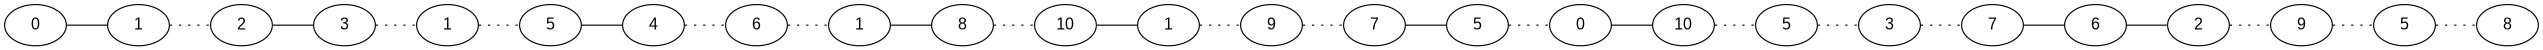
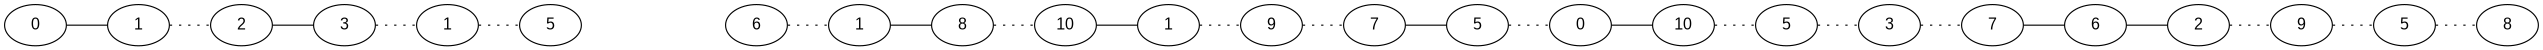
(653, 25) -> none
